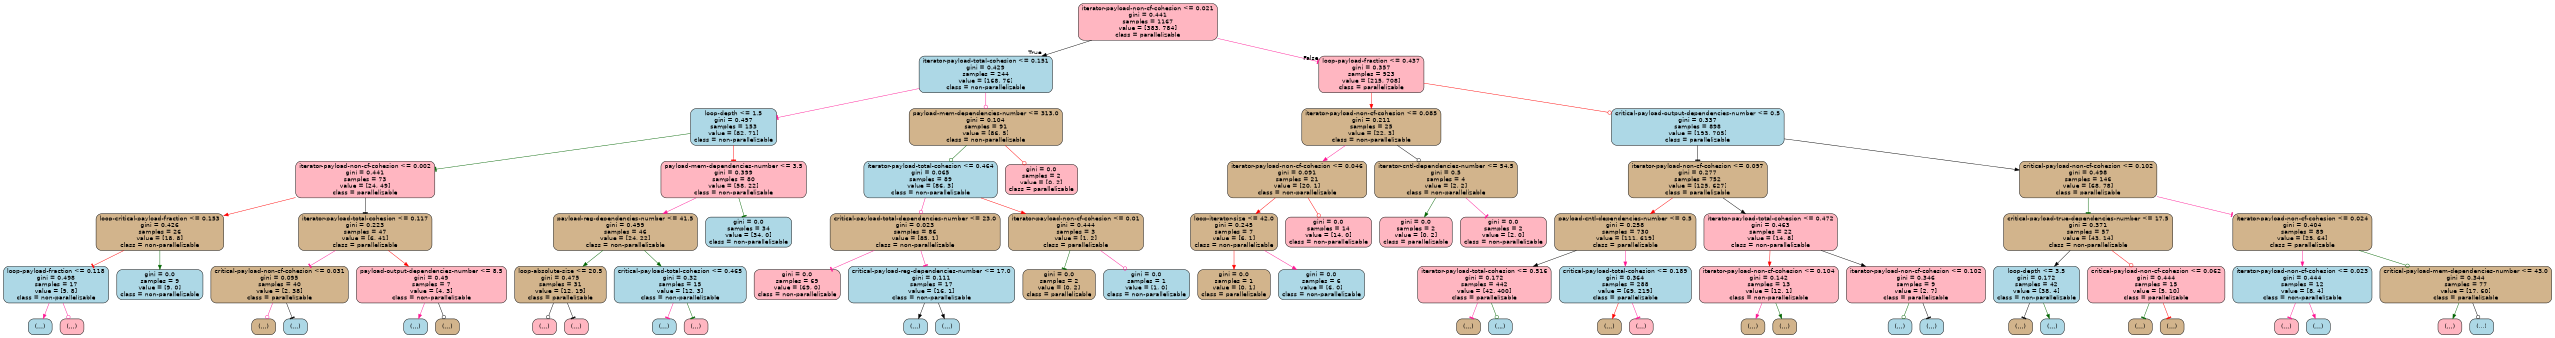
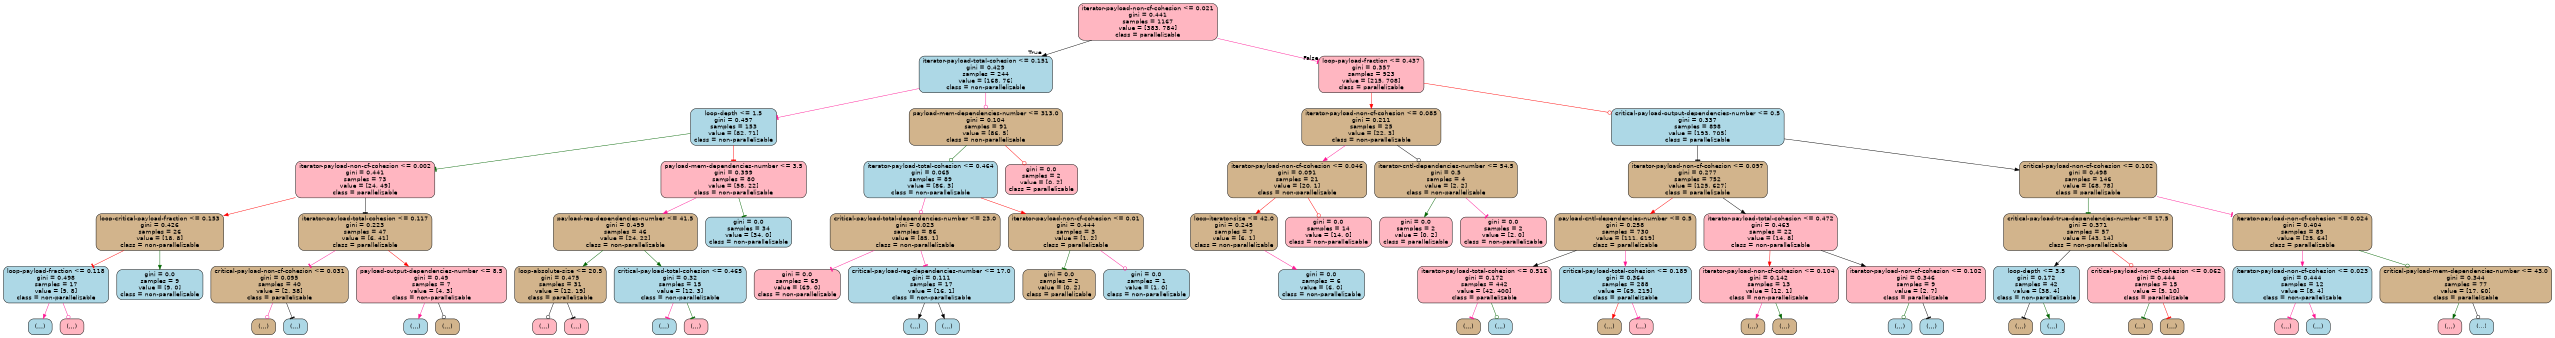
(1234, 285) -> none
